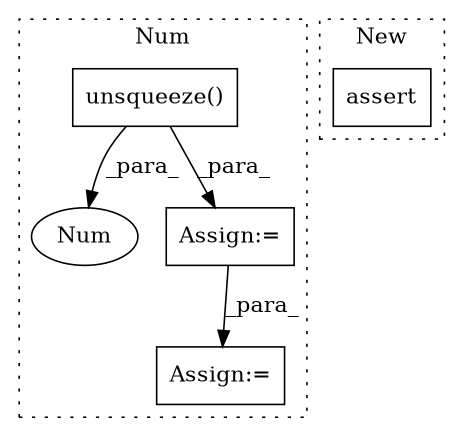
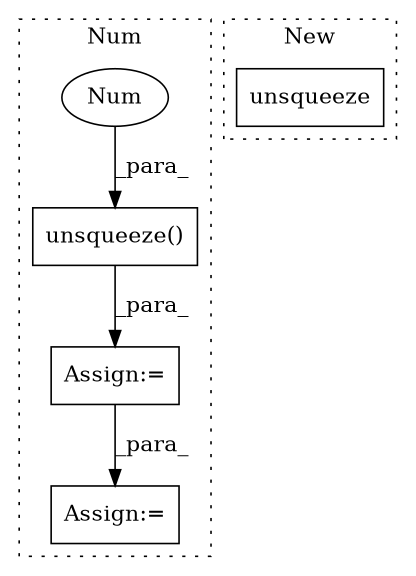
(382, 98) -> (310, 98)
(105, 157) -> (115, 159)
